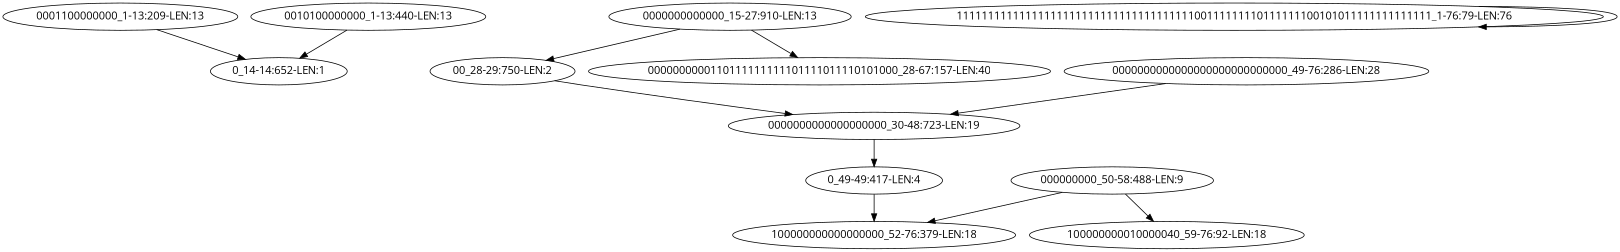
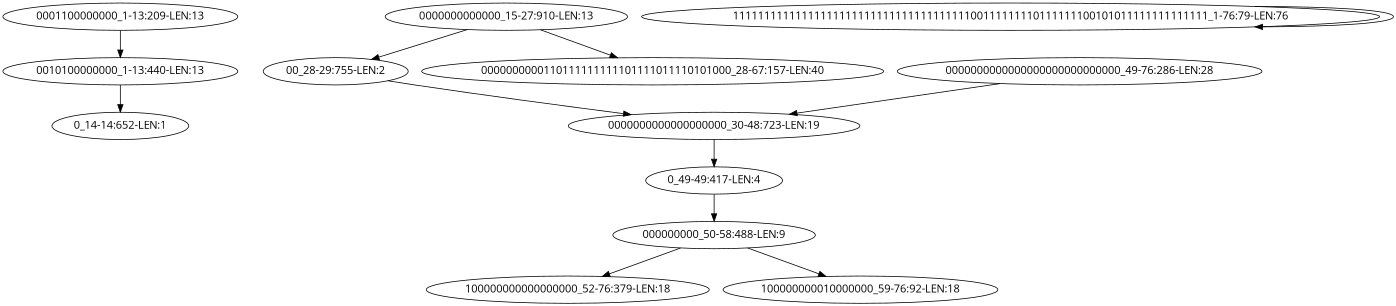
(198, 43) -> (120, 40)
(503, 71) -> (336, 71)
(874, 204) -> (714, 204)
(1167, 235) -> (860, 290)
